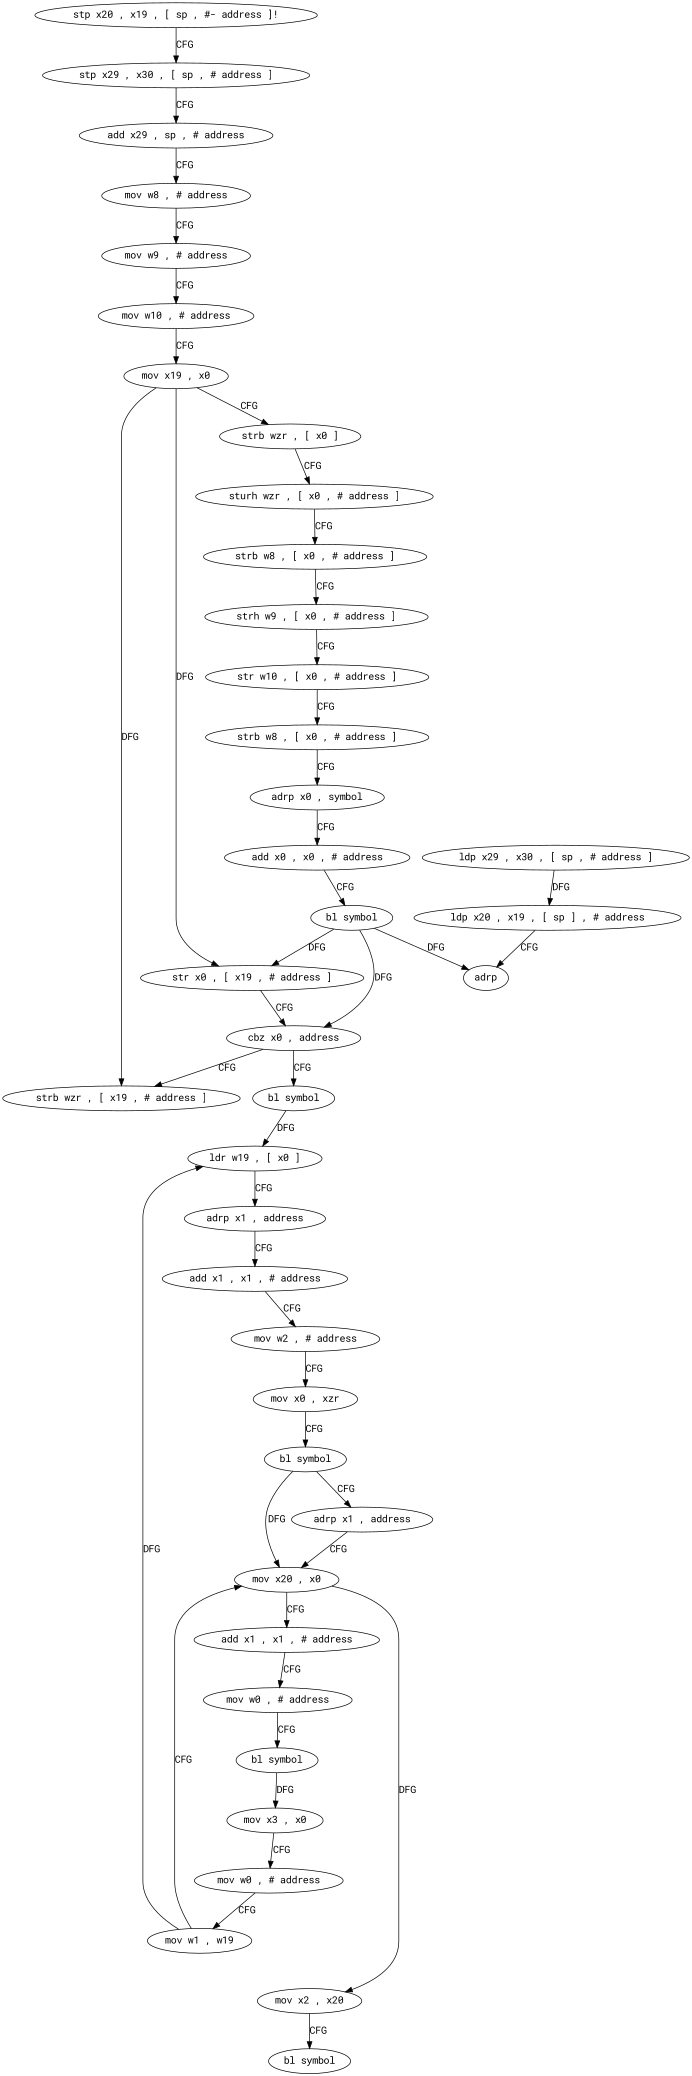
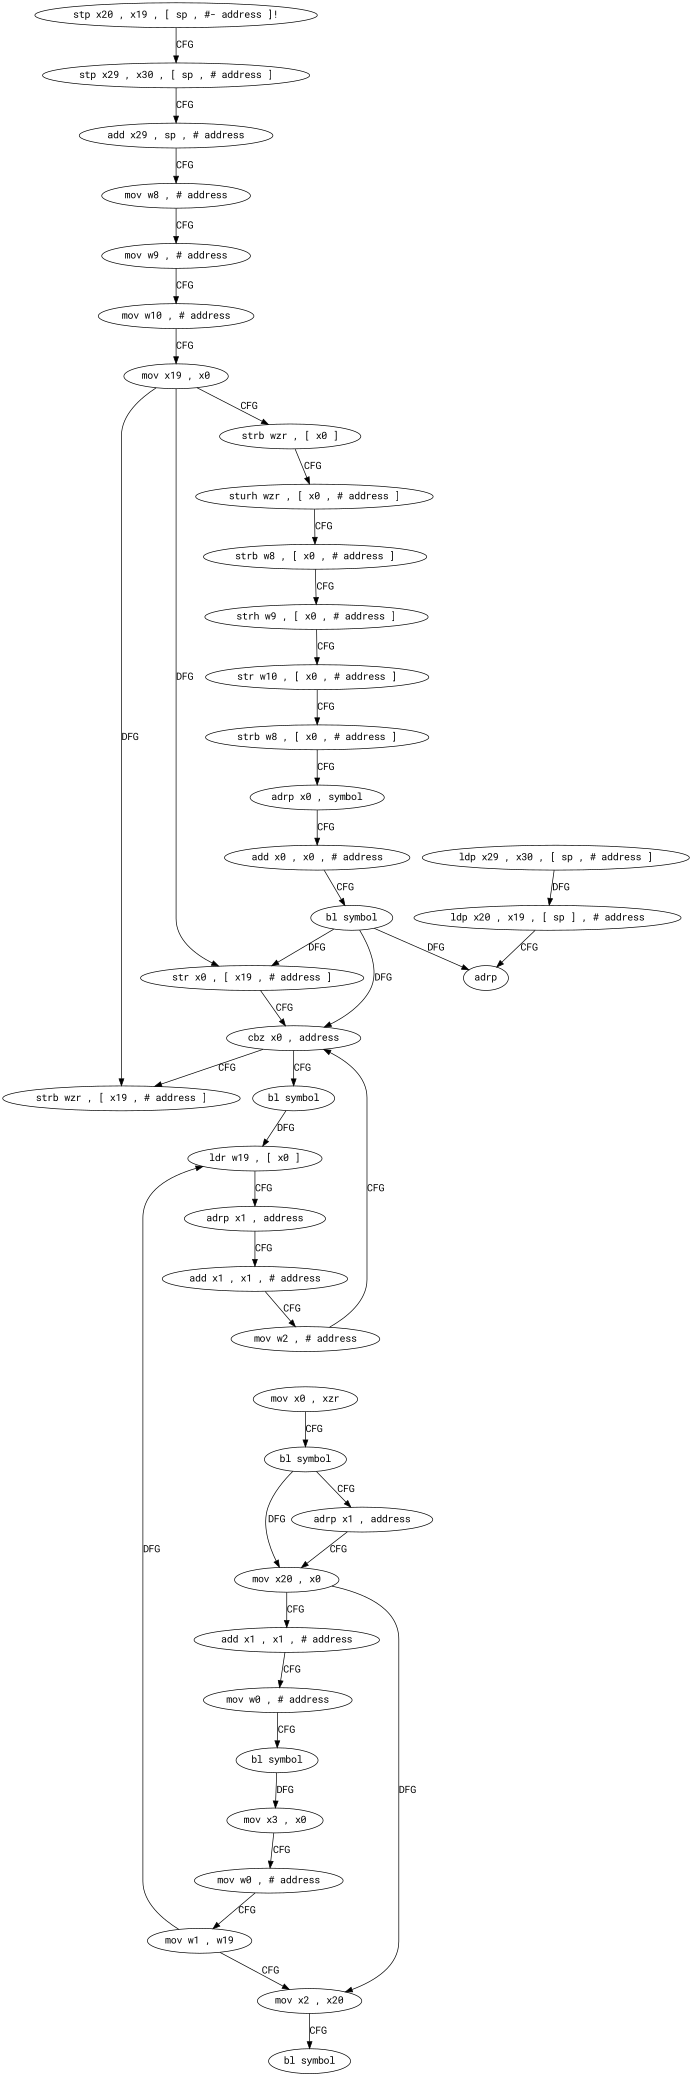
(305, 1366) -> (367, 1190)
(175, 1743) -> (251, 1969)
